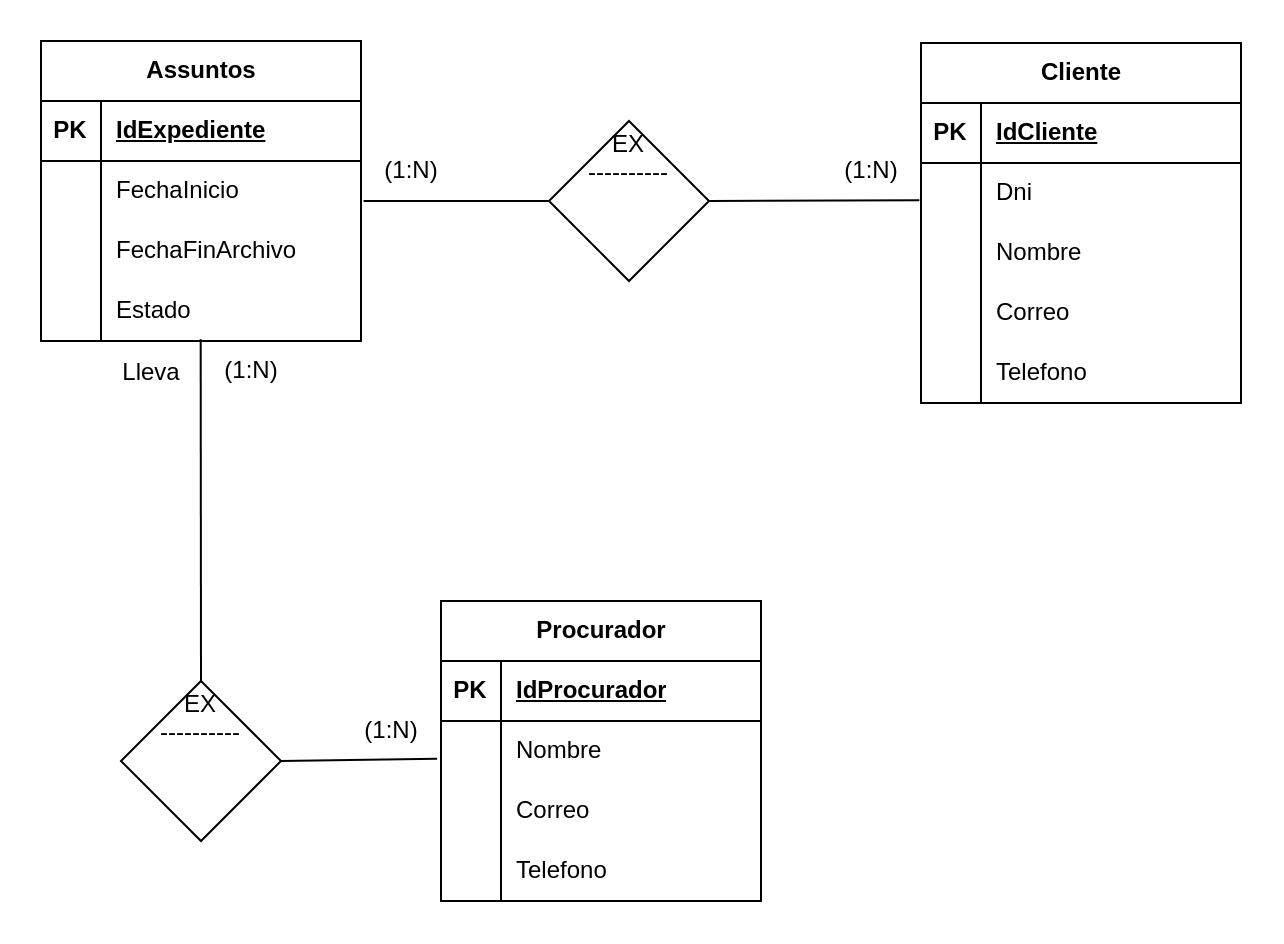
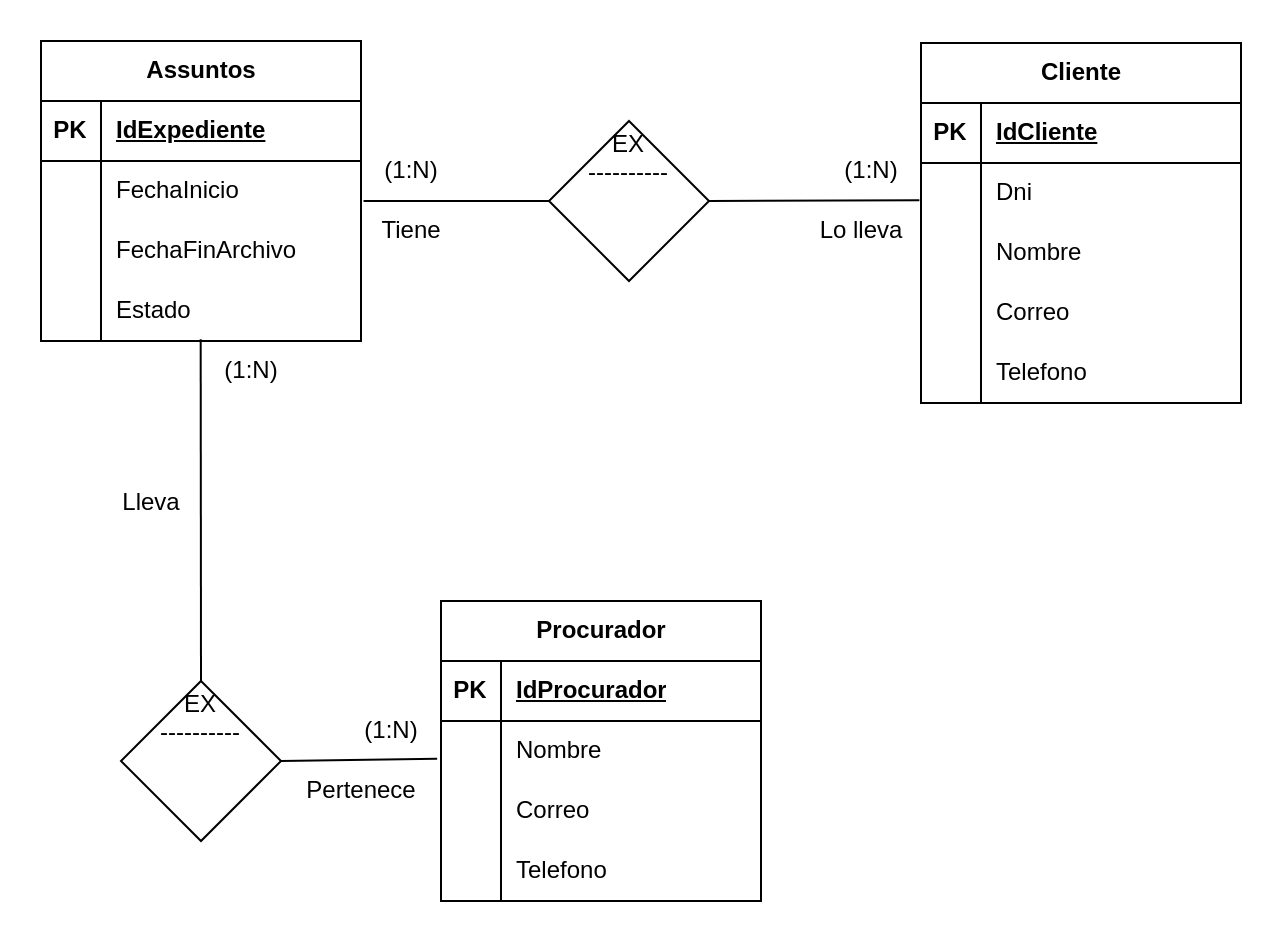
none -> (411, 231)
none -> (861, 231)
(151, 373) -> (151, 503)
none -> (361, 791)
